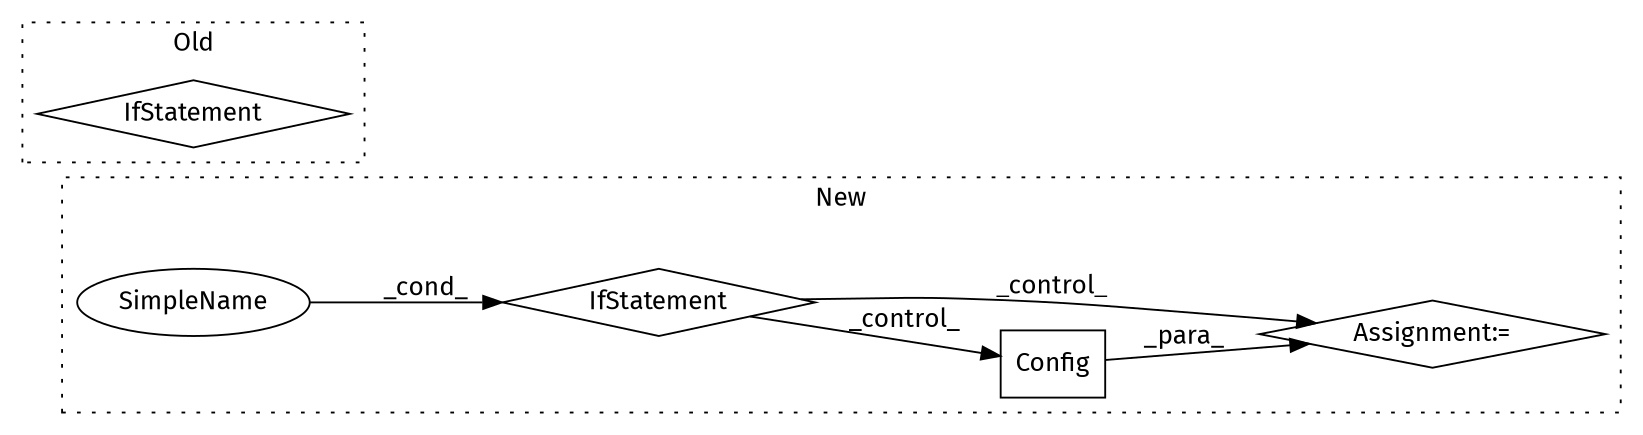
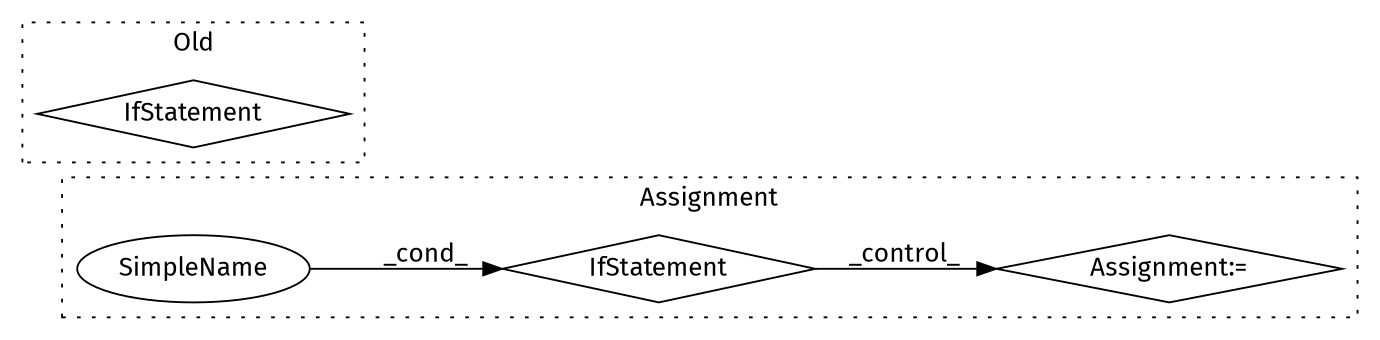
(841, 199) -> (710, 199)
(1053, 364) -> none
